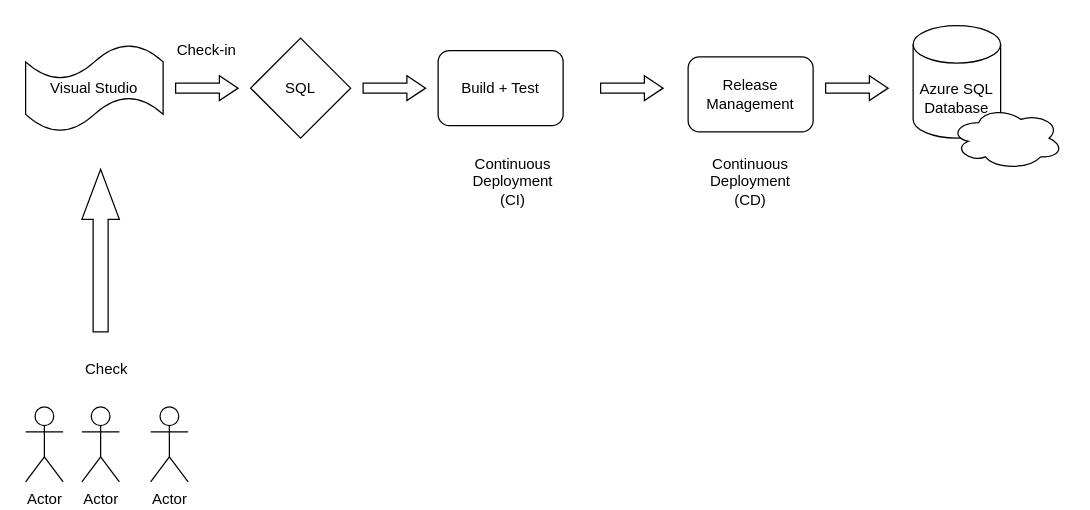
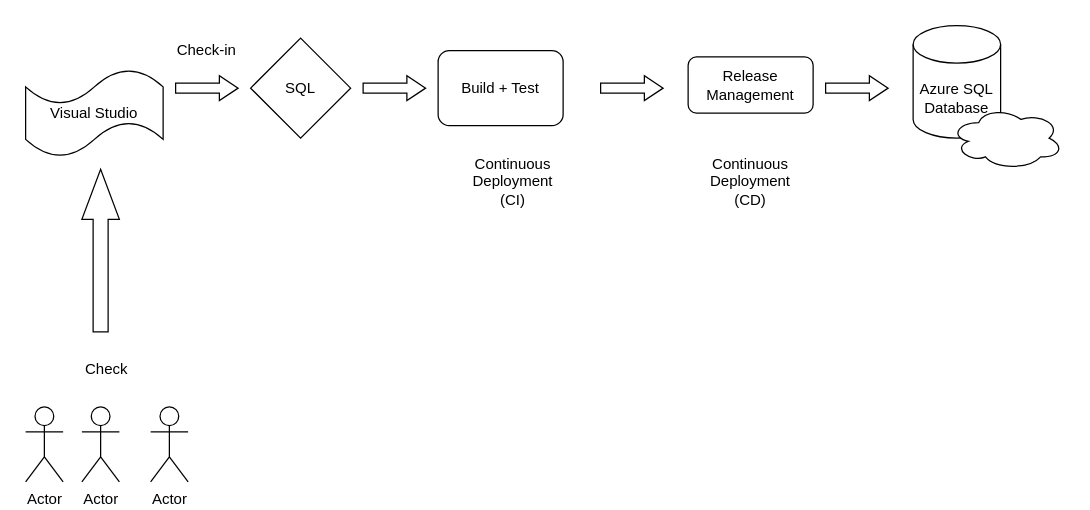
(94, 88) -> (94, 113)
(751, 94) -> (751, 85)
